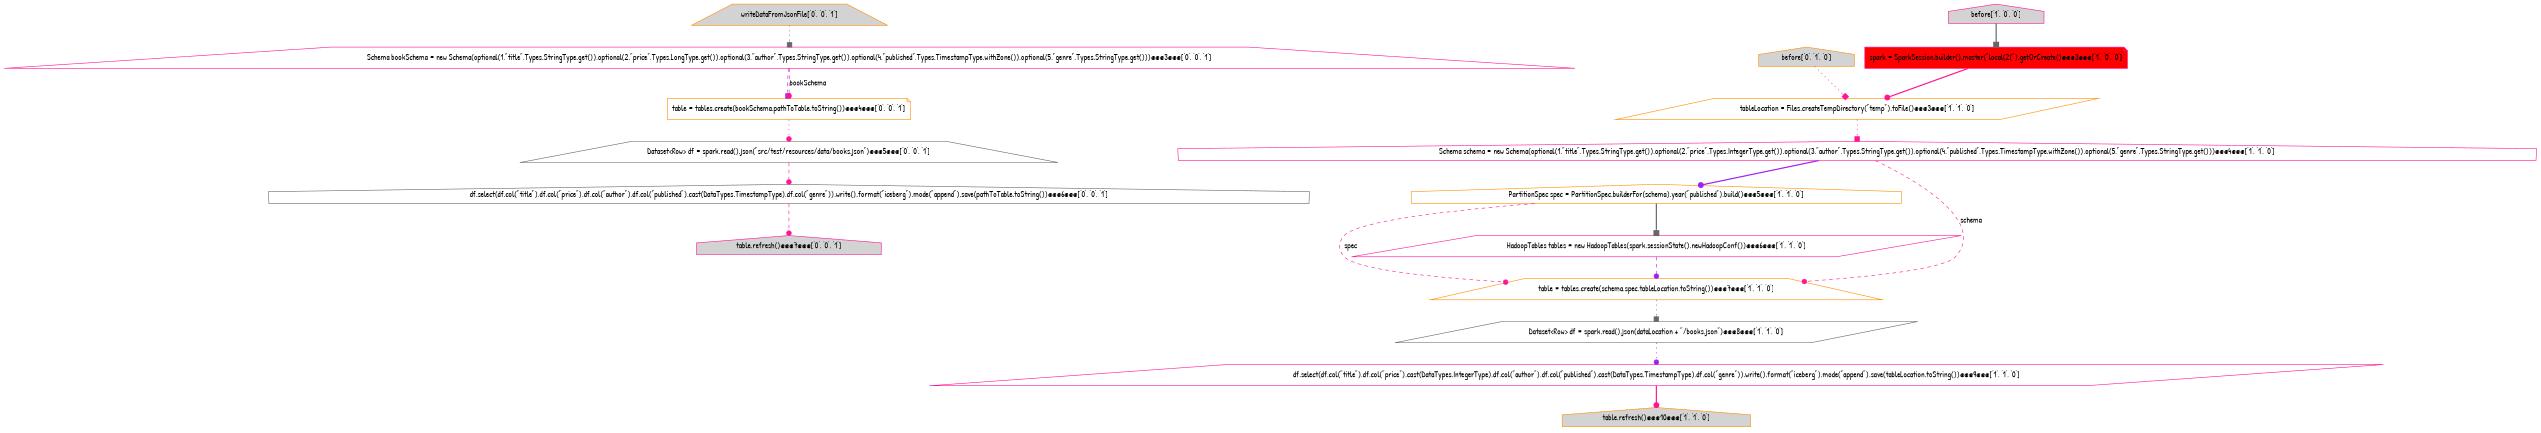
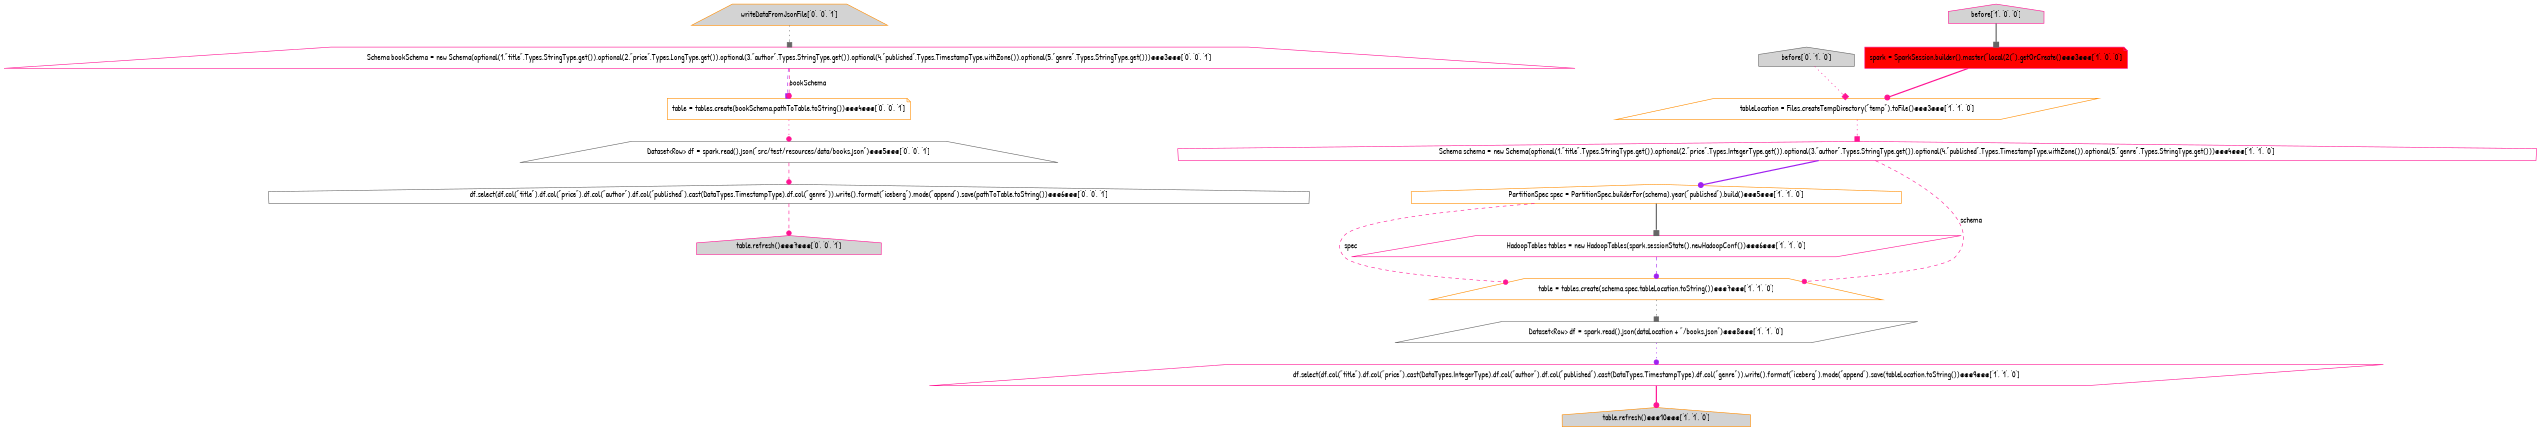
(1807, 58) -> (1807, 58)
